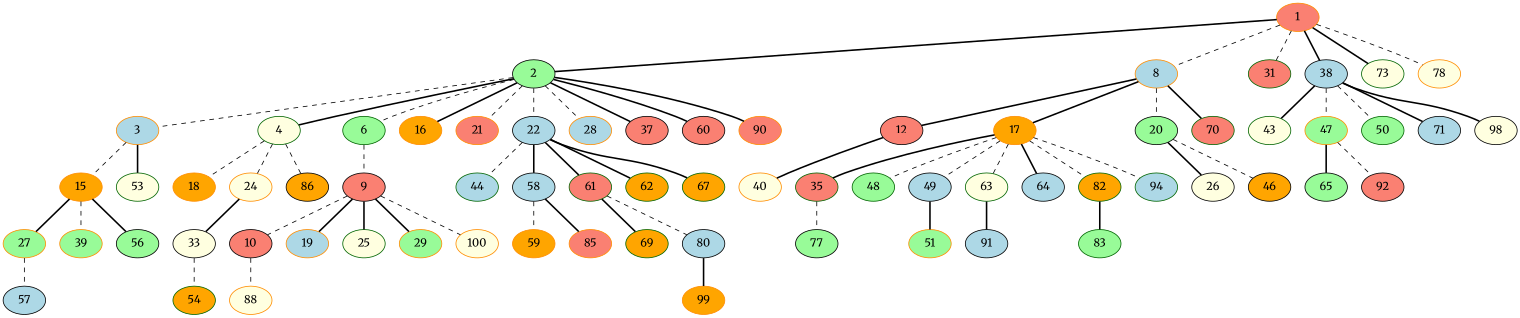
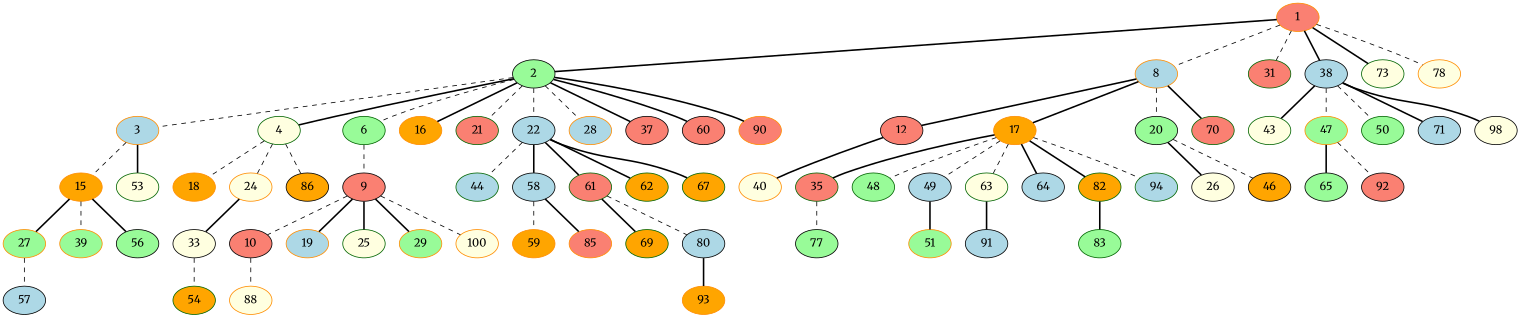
(477, 130) -> (477, 130)
(1057, 159) -> (1057, 159)
(704, 300) -> (704, 300)
